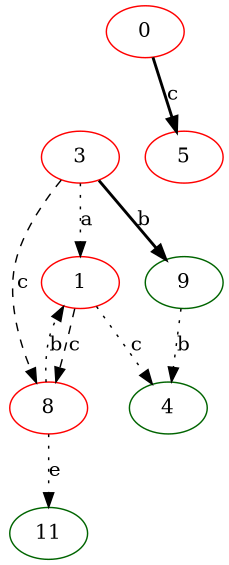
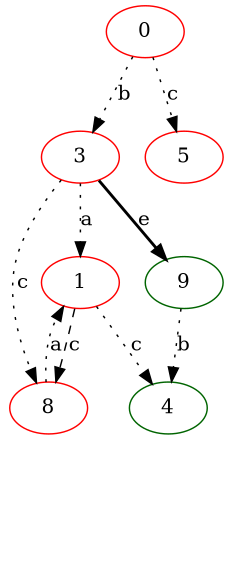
(162, 87) -> (162, 87)
none -> (116, 88)
(145, 220) -> (145, 220)
(14, 270) -> (14, 270)
(57, 345) -> (57, 345)
(49, 533) -> none
